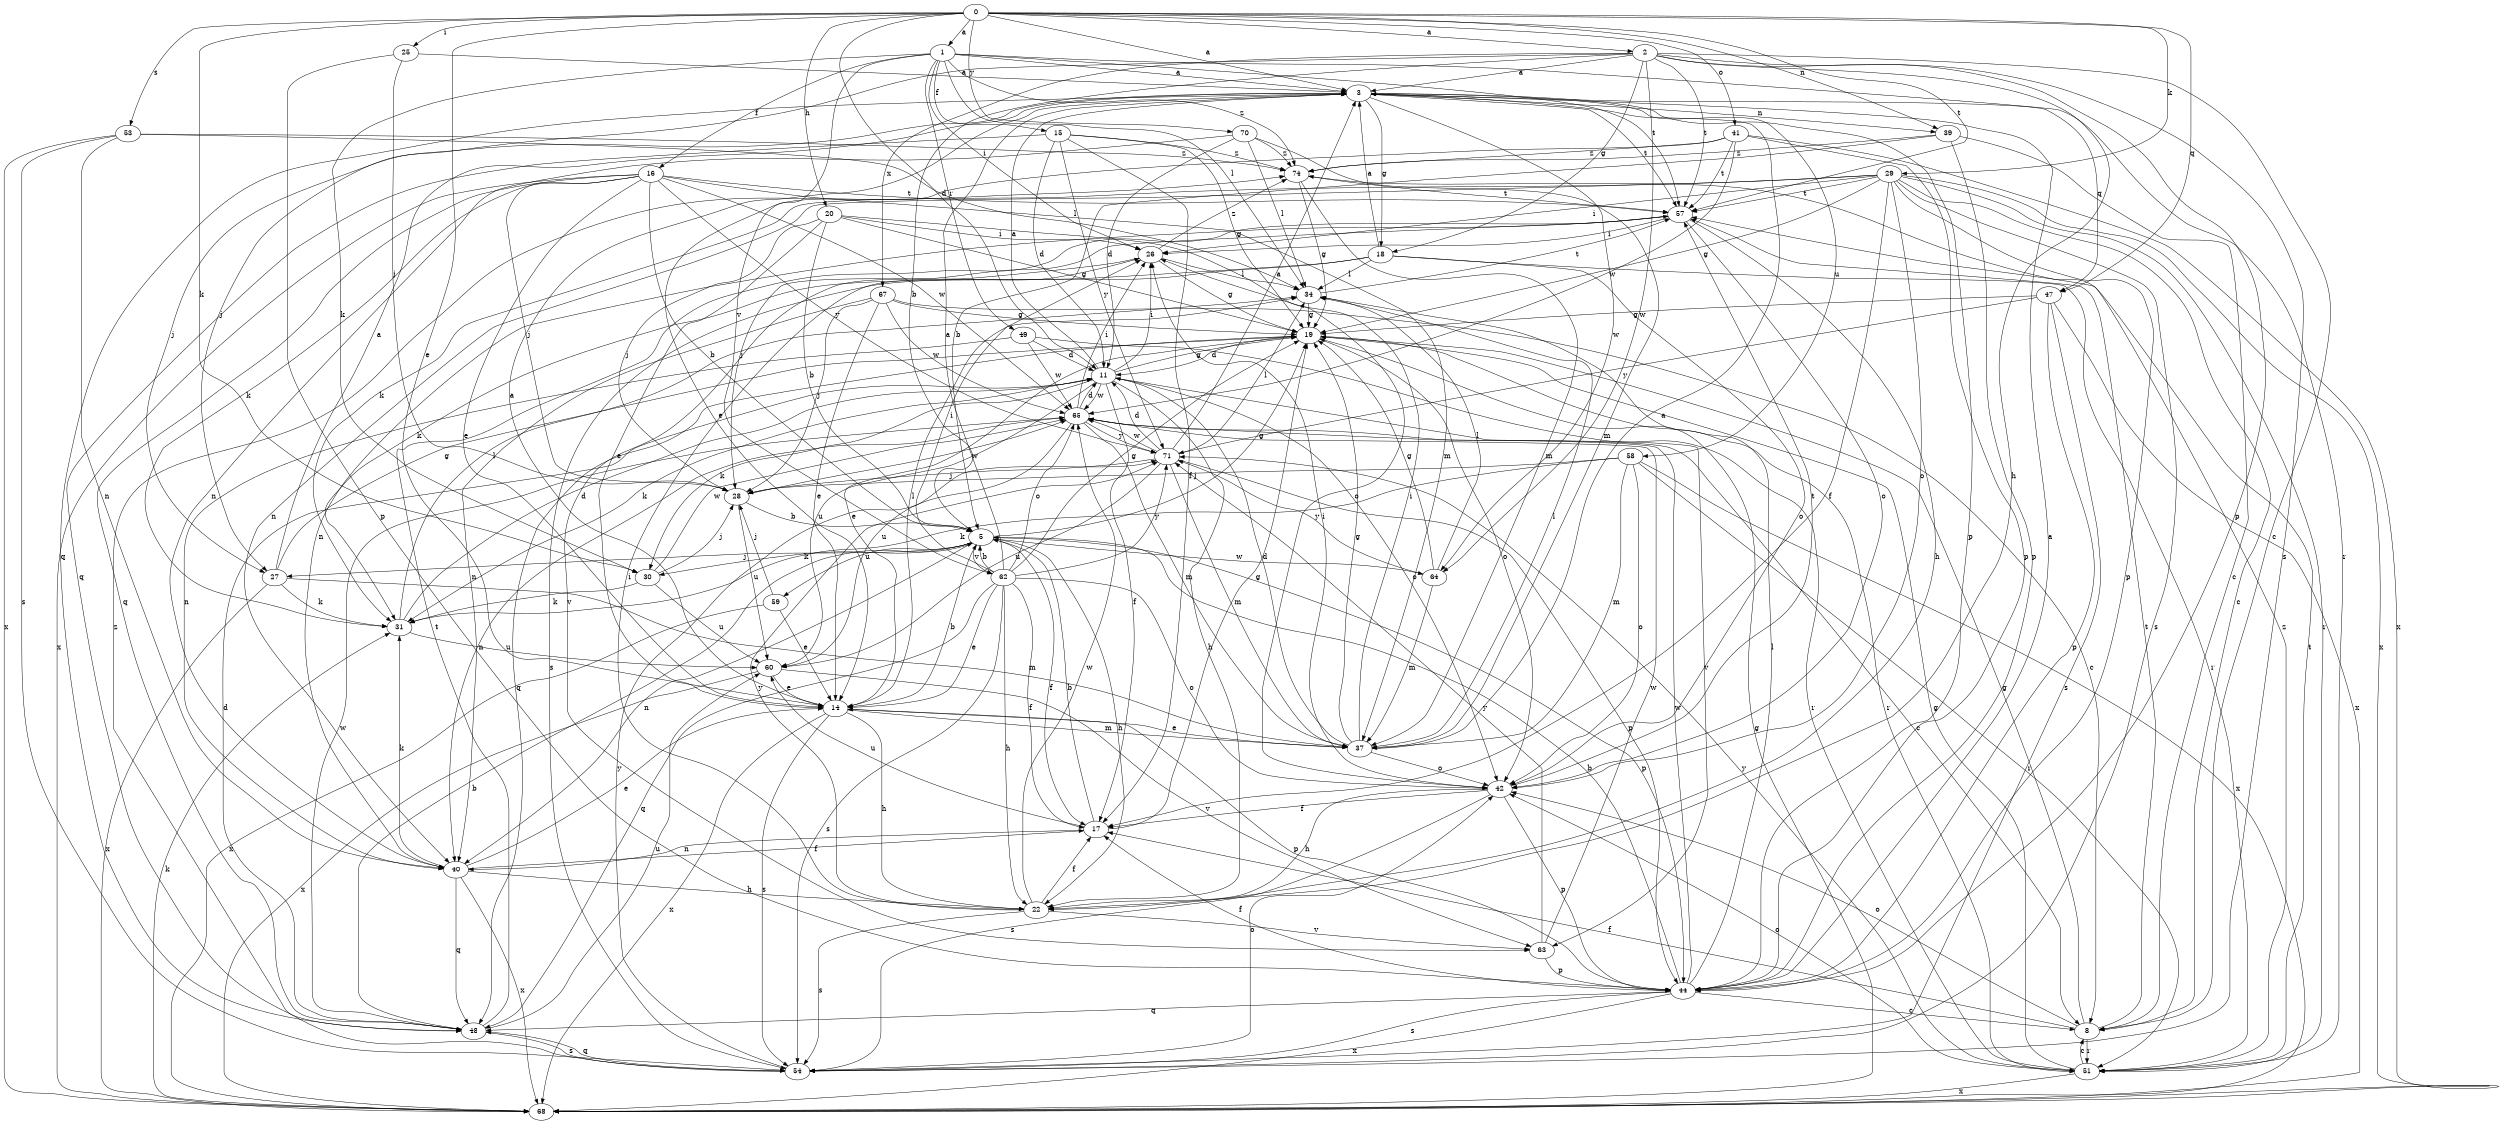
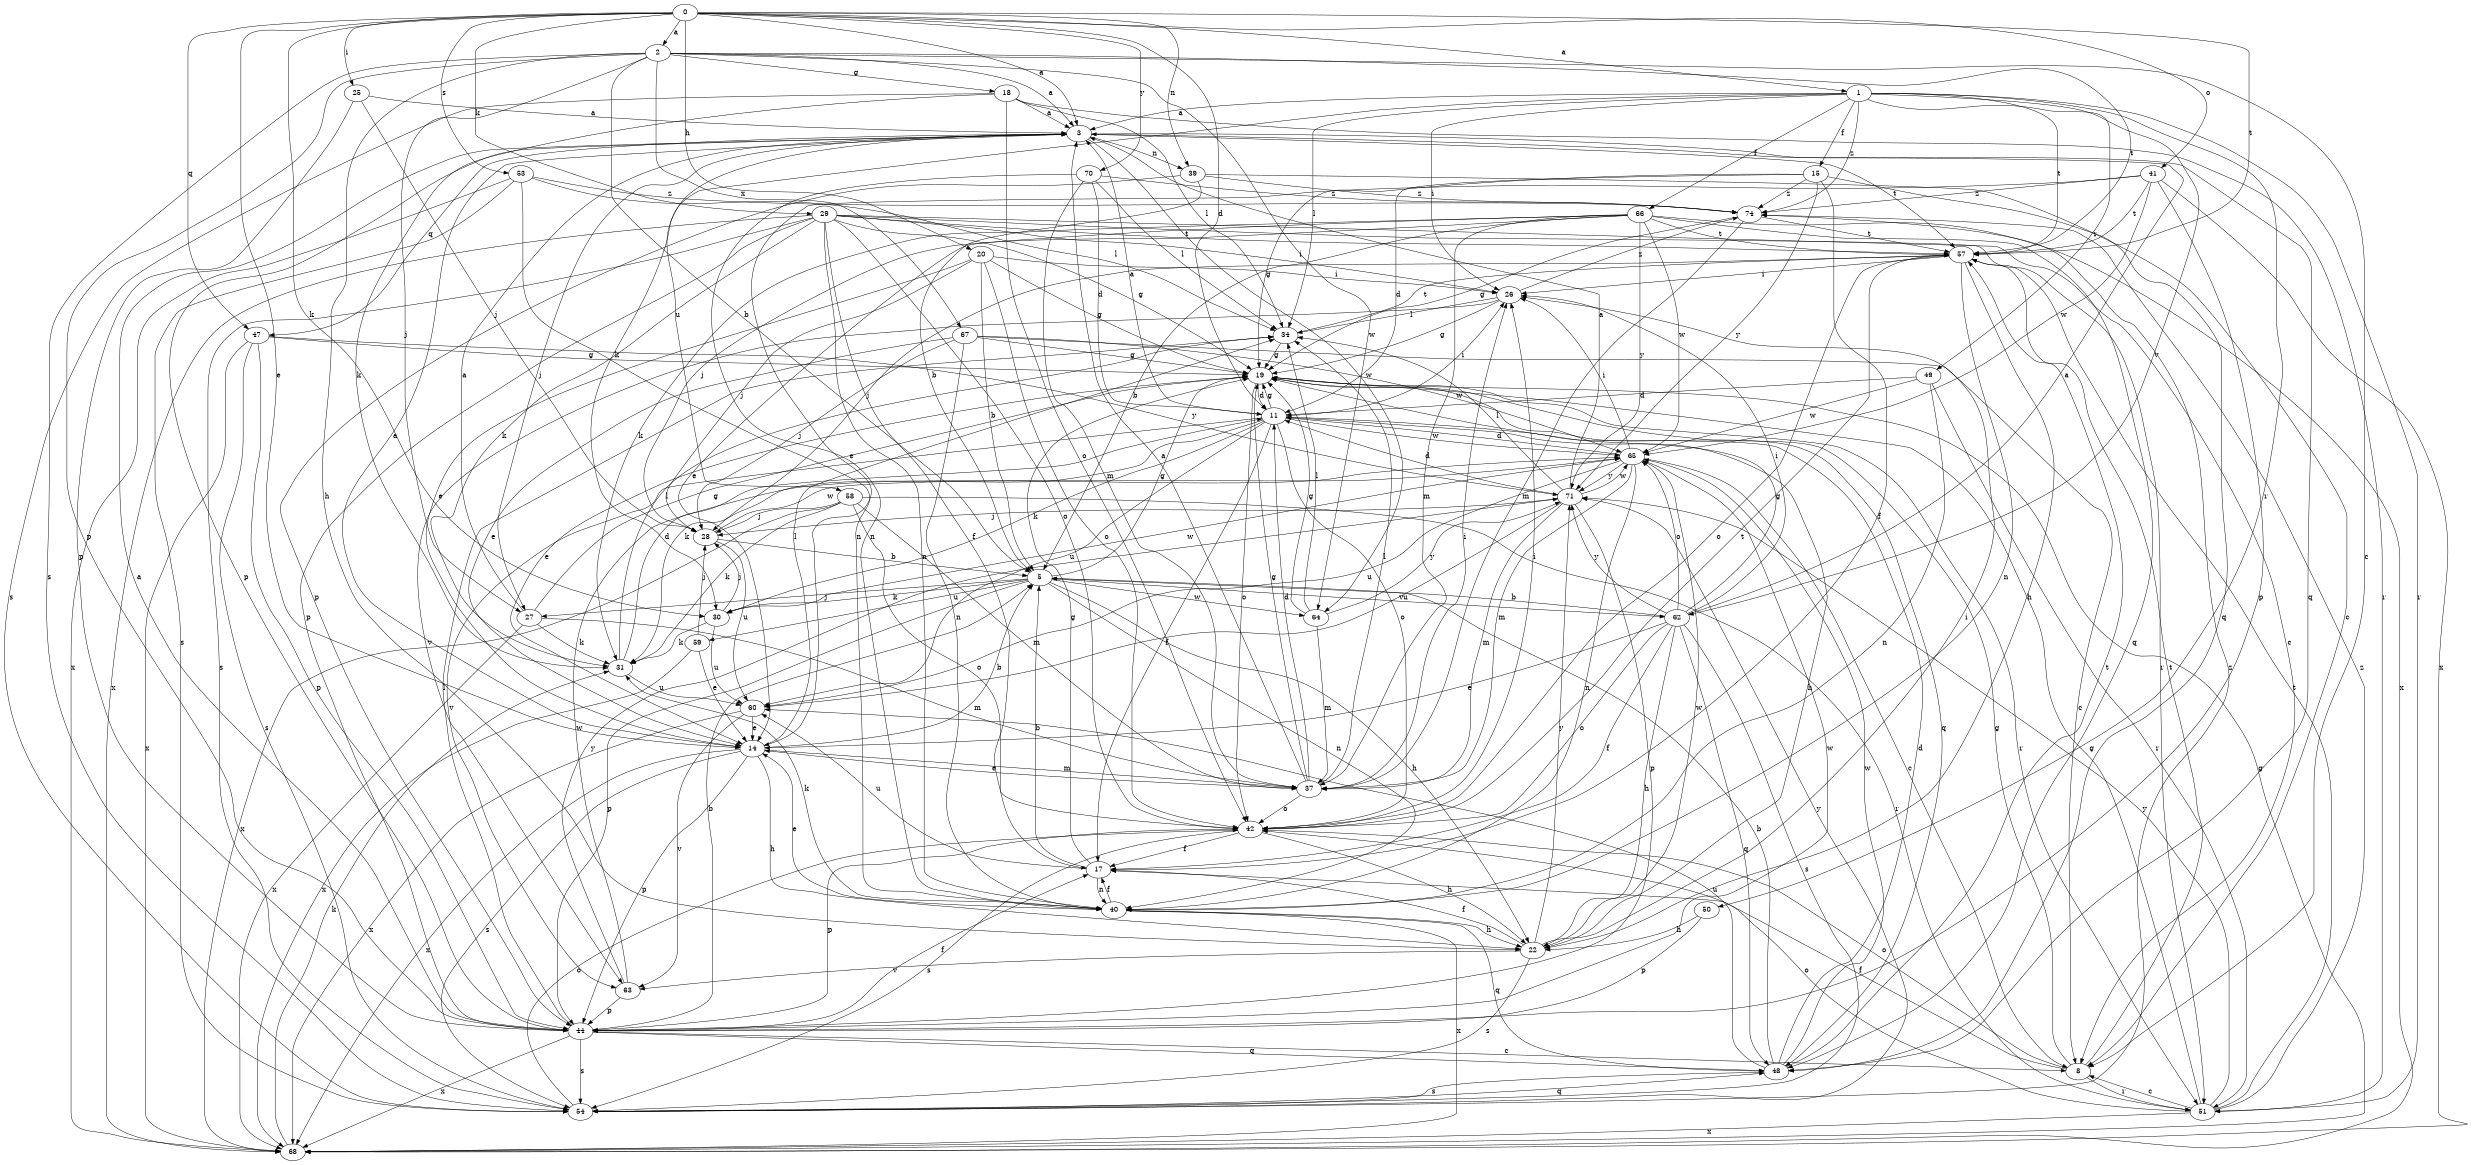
(1382, 169) -> none
(651, 174) -> (1640, 214)
(1051, 673) -> none
none -> (1707, 910)
